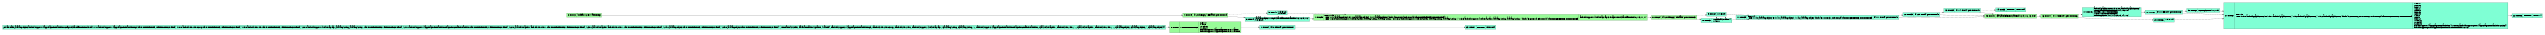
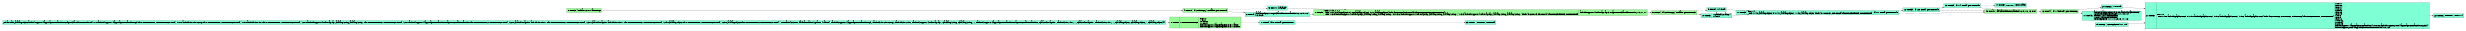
(2020, 10) -> (2020, 5)
(2164, 12) -> none
